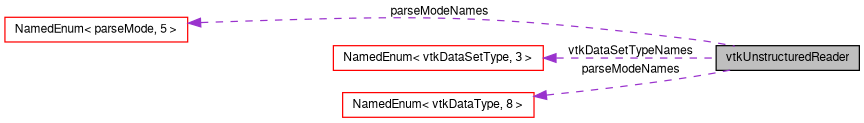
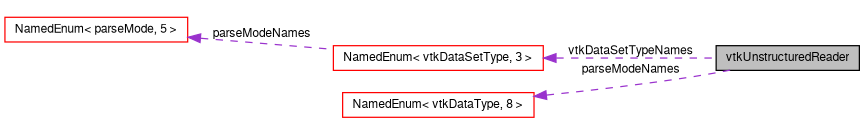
(469, 19) -> (267, 44)
